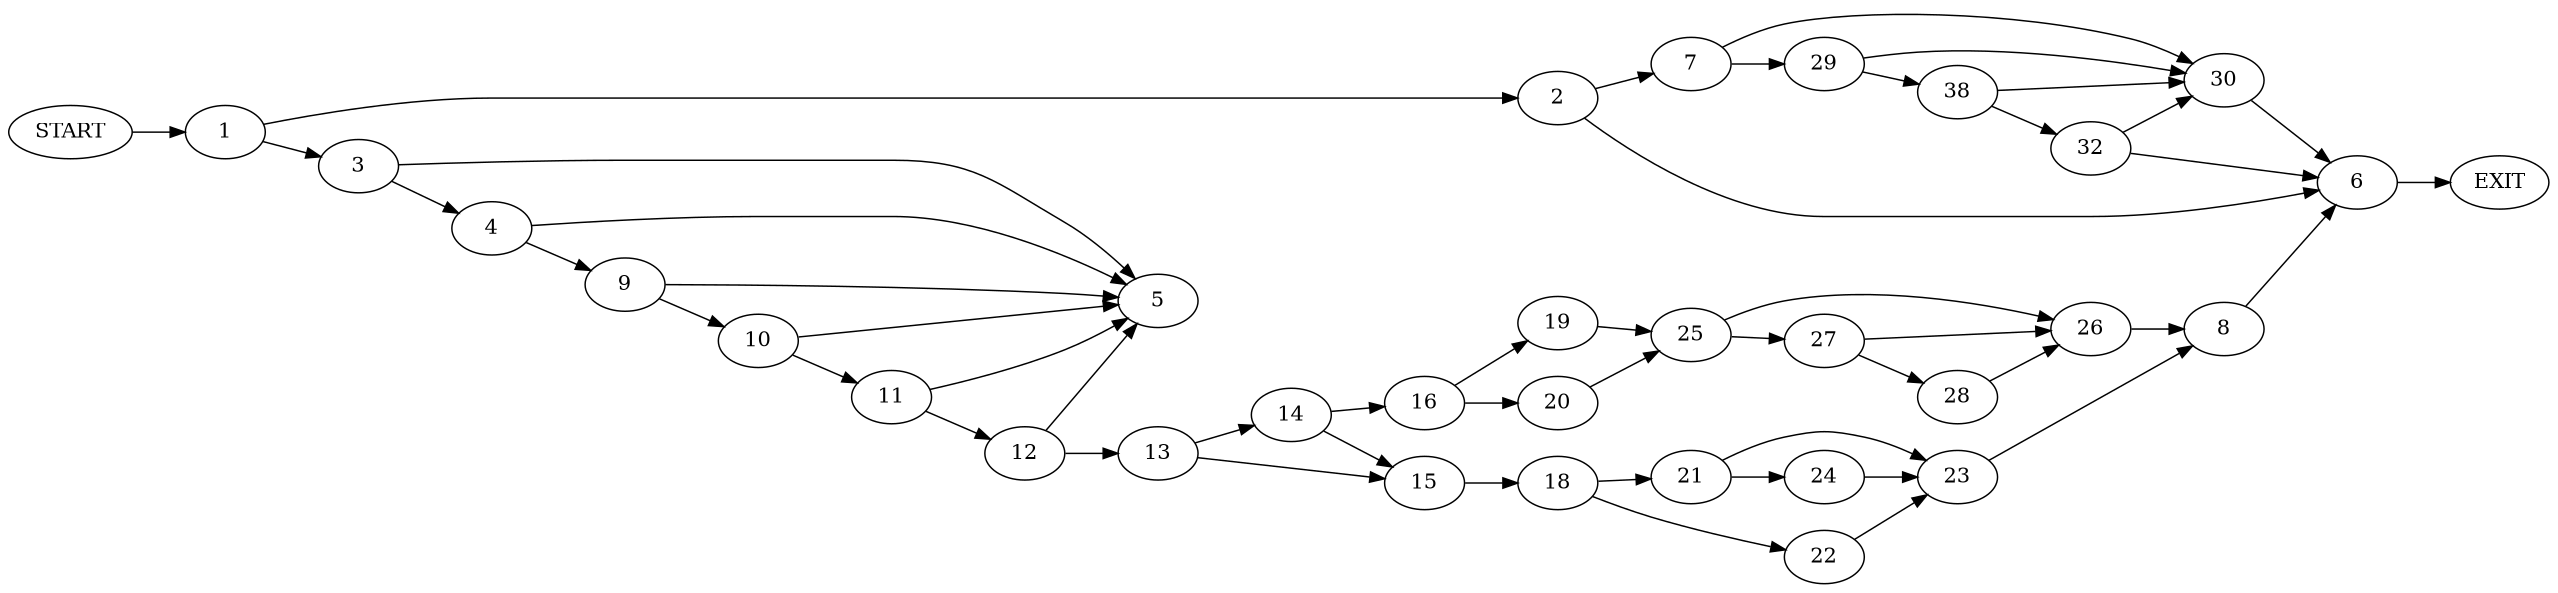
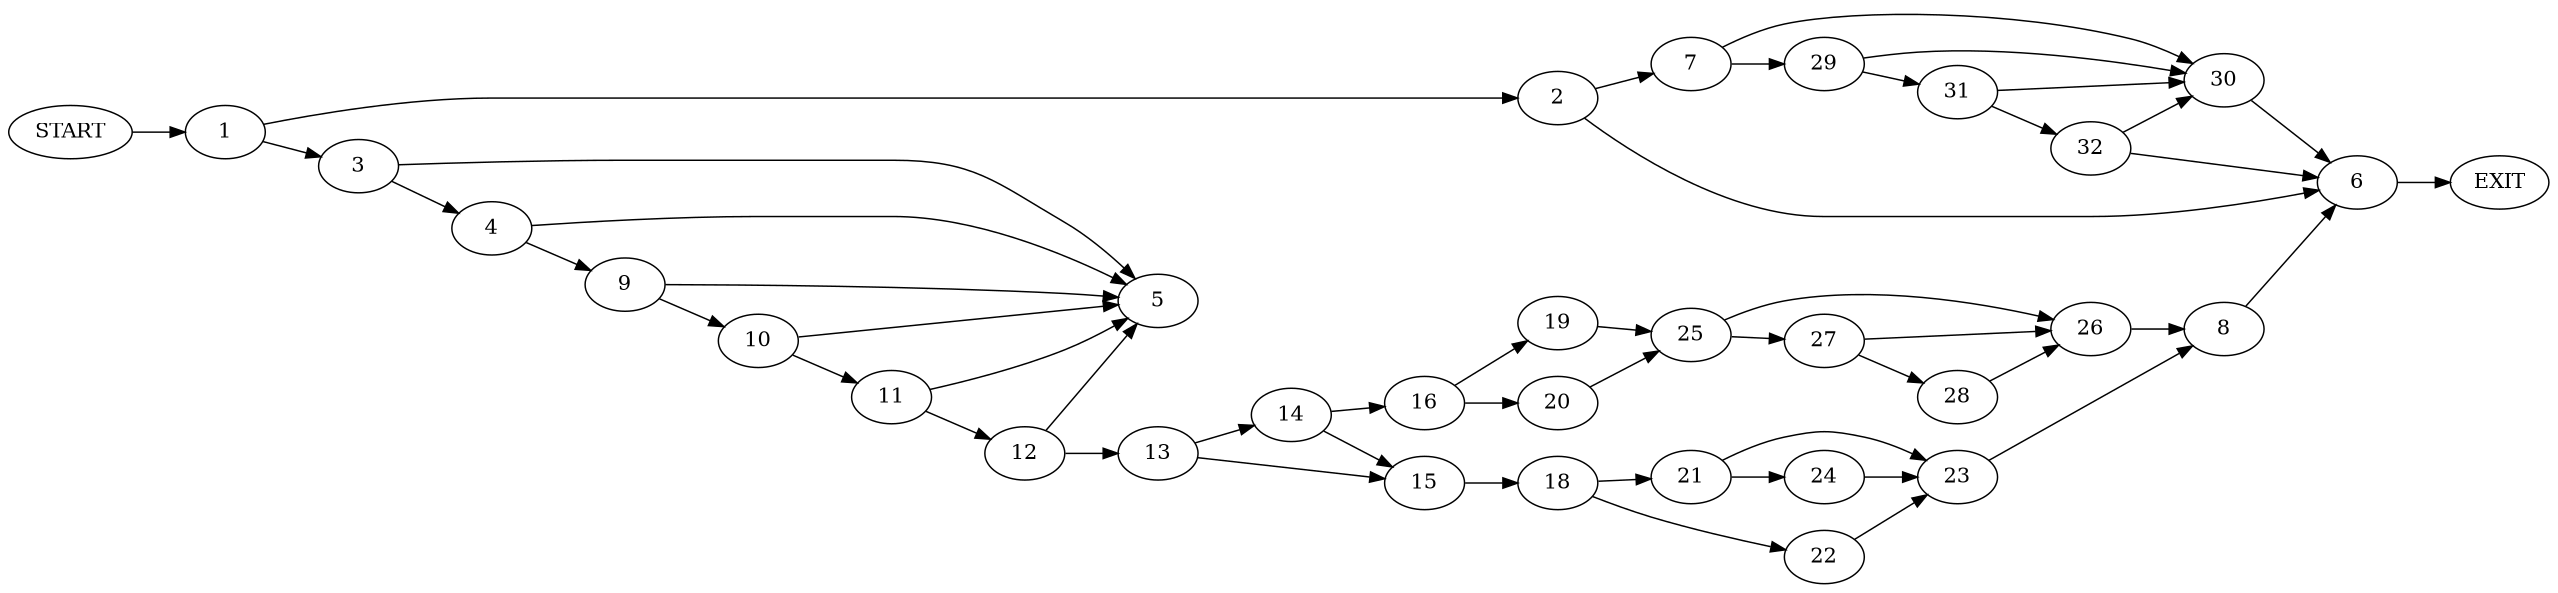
(1958, 92) -> (1958, 92)
